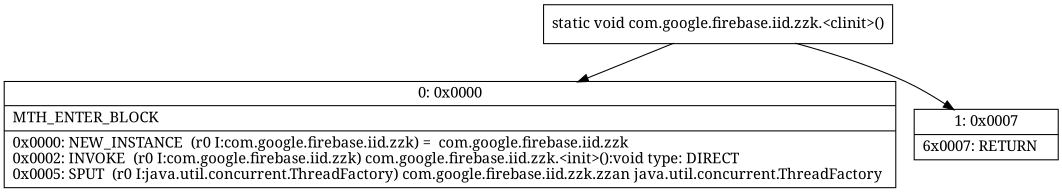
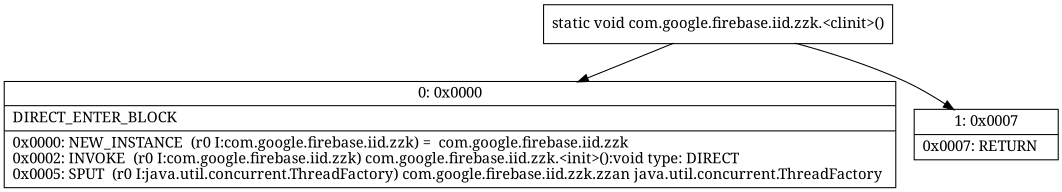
(86, 118) -> (95, 118)
(986, 147) -> (986, 147)
